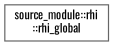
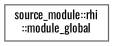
(57, 23) -> (57, 23)
